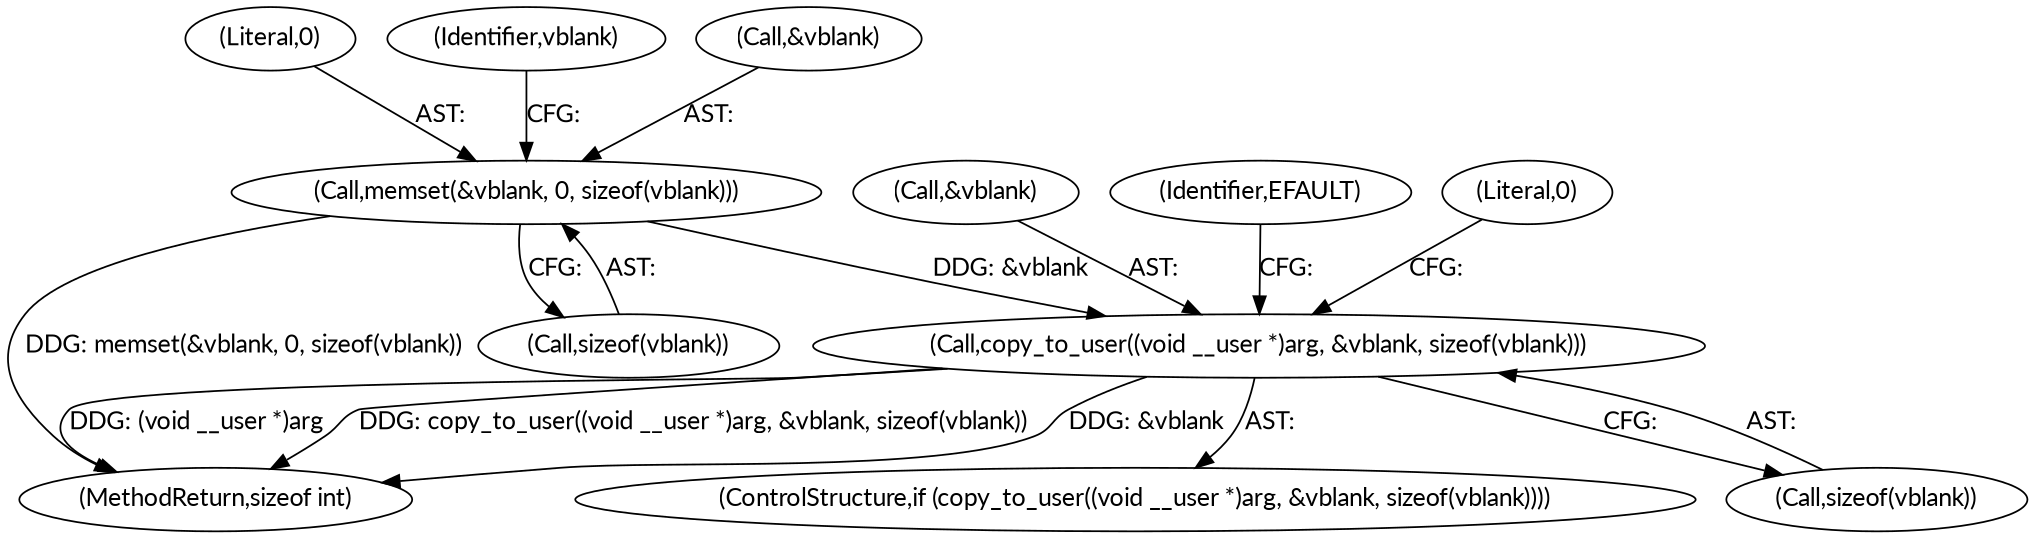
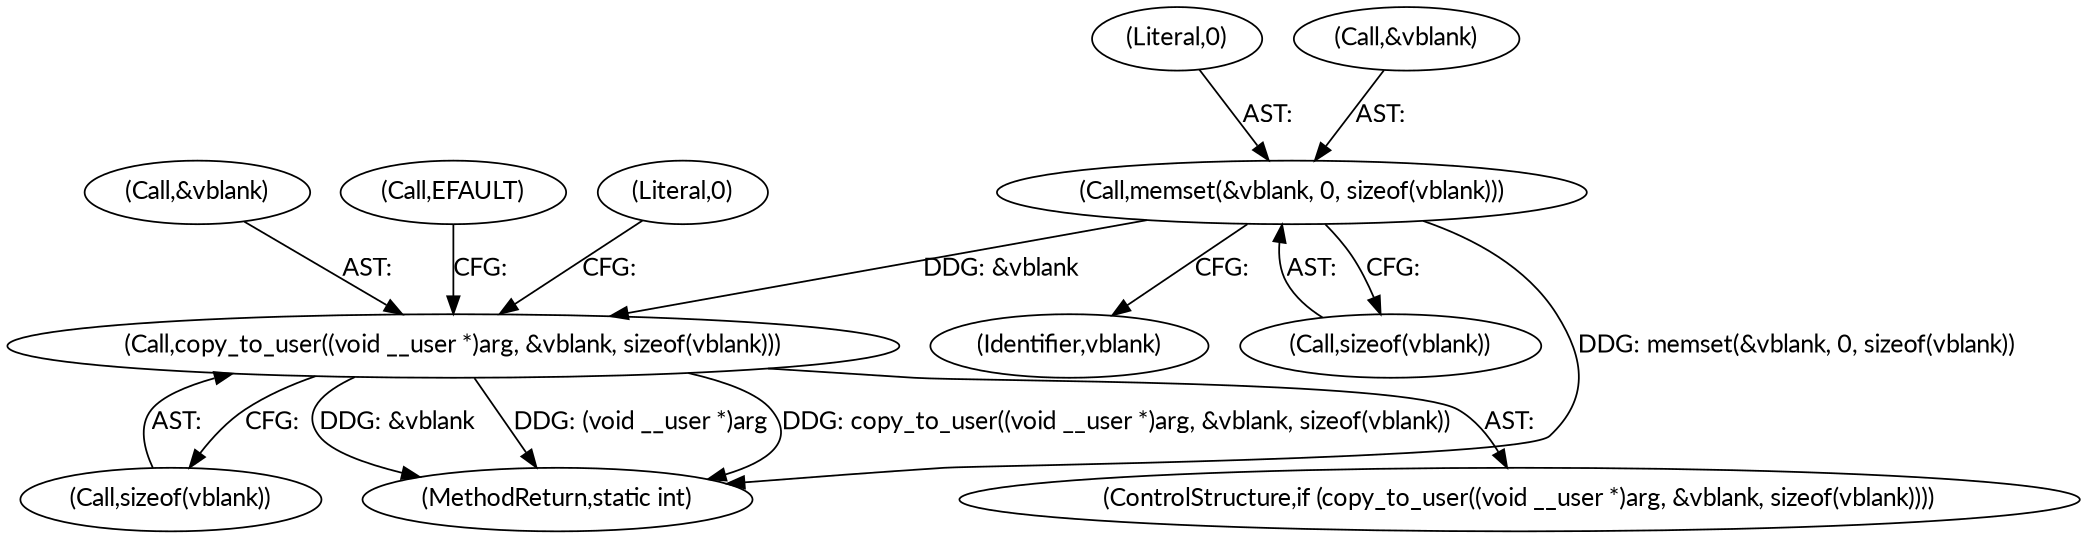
(526, 107) -> (1187, 265)
(1261, 192) -> (453, 192)
(216, 500) -> (558, 500)
